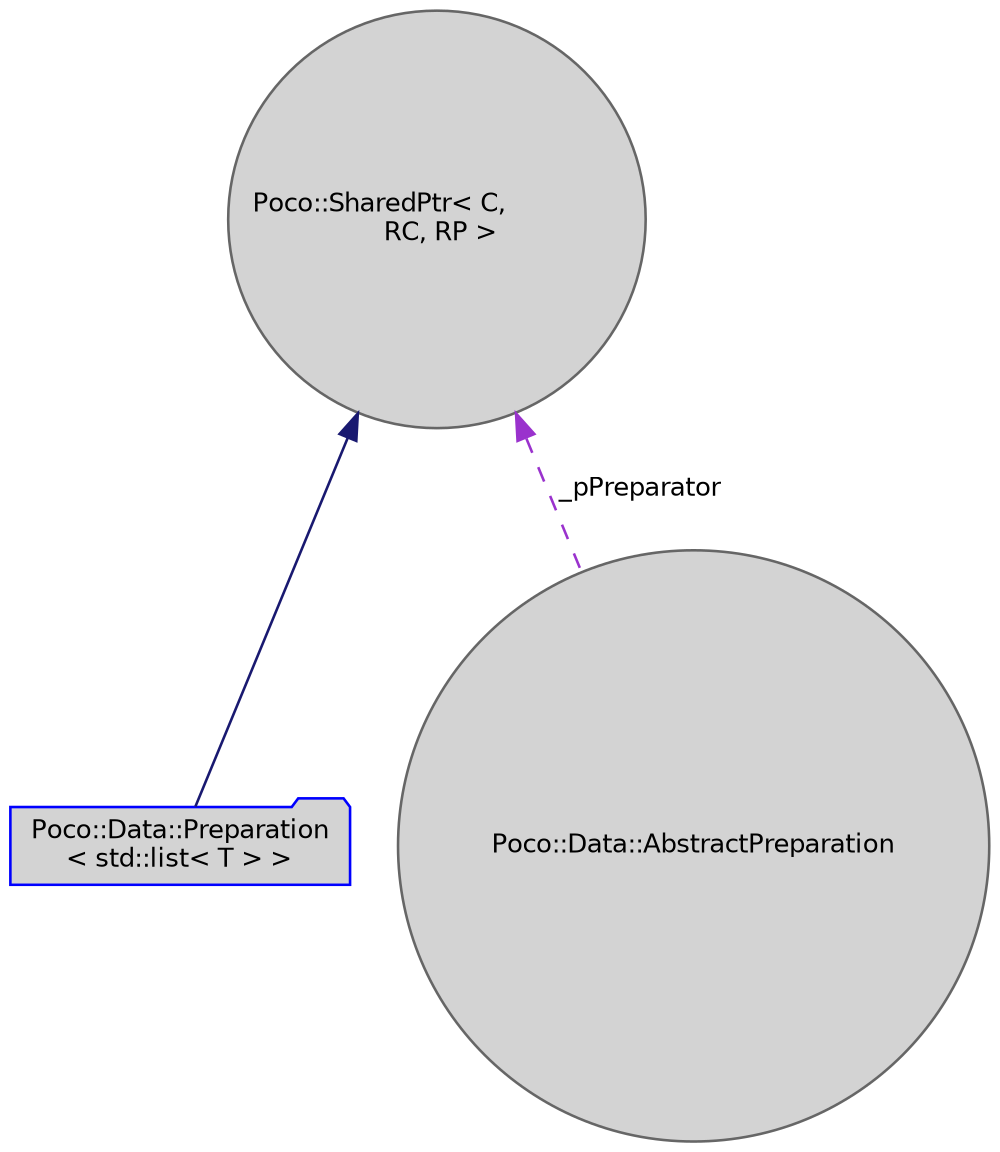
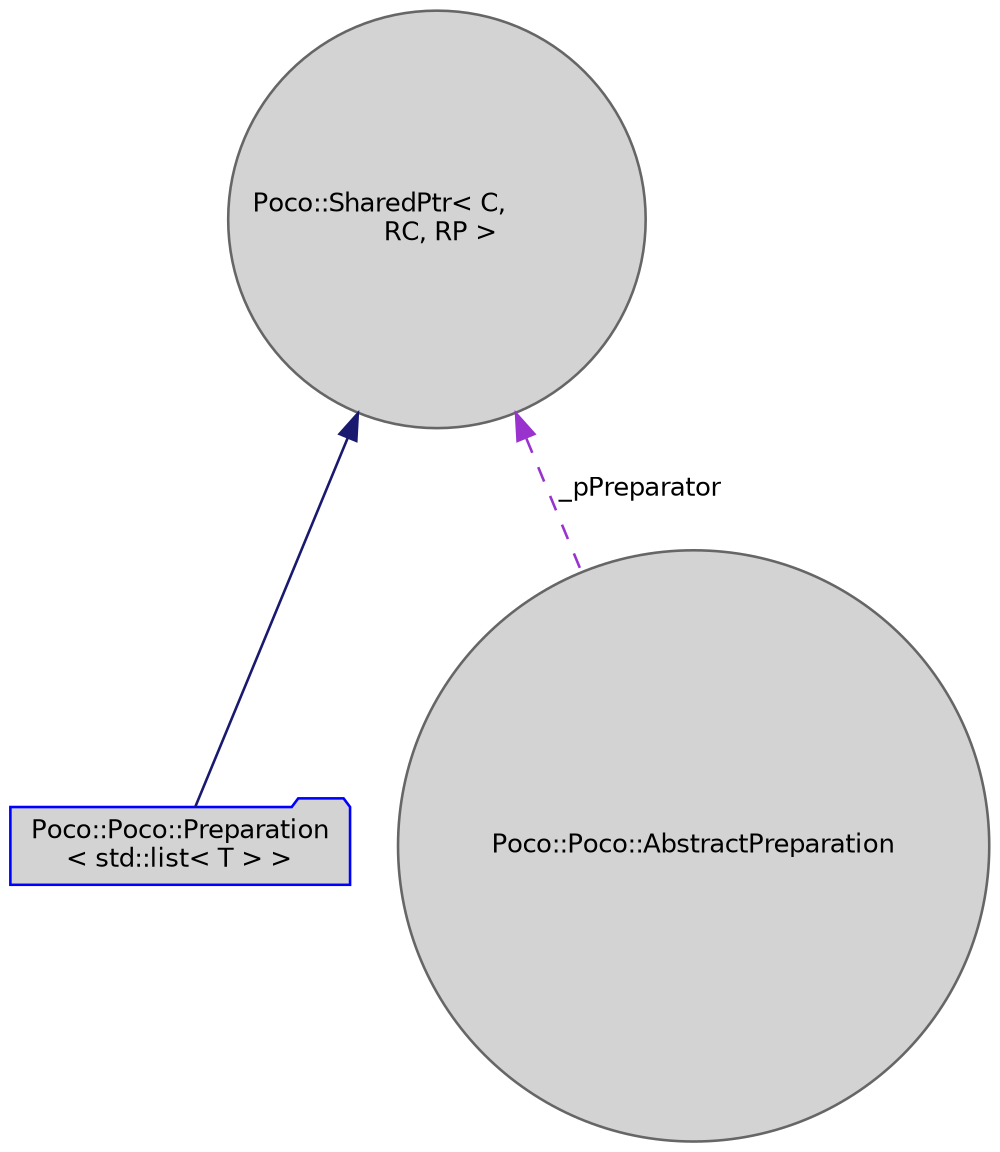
(180, 846) -> (180, 846)
(694, 846) -> (694, 846)
